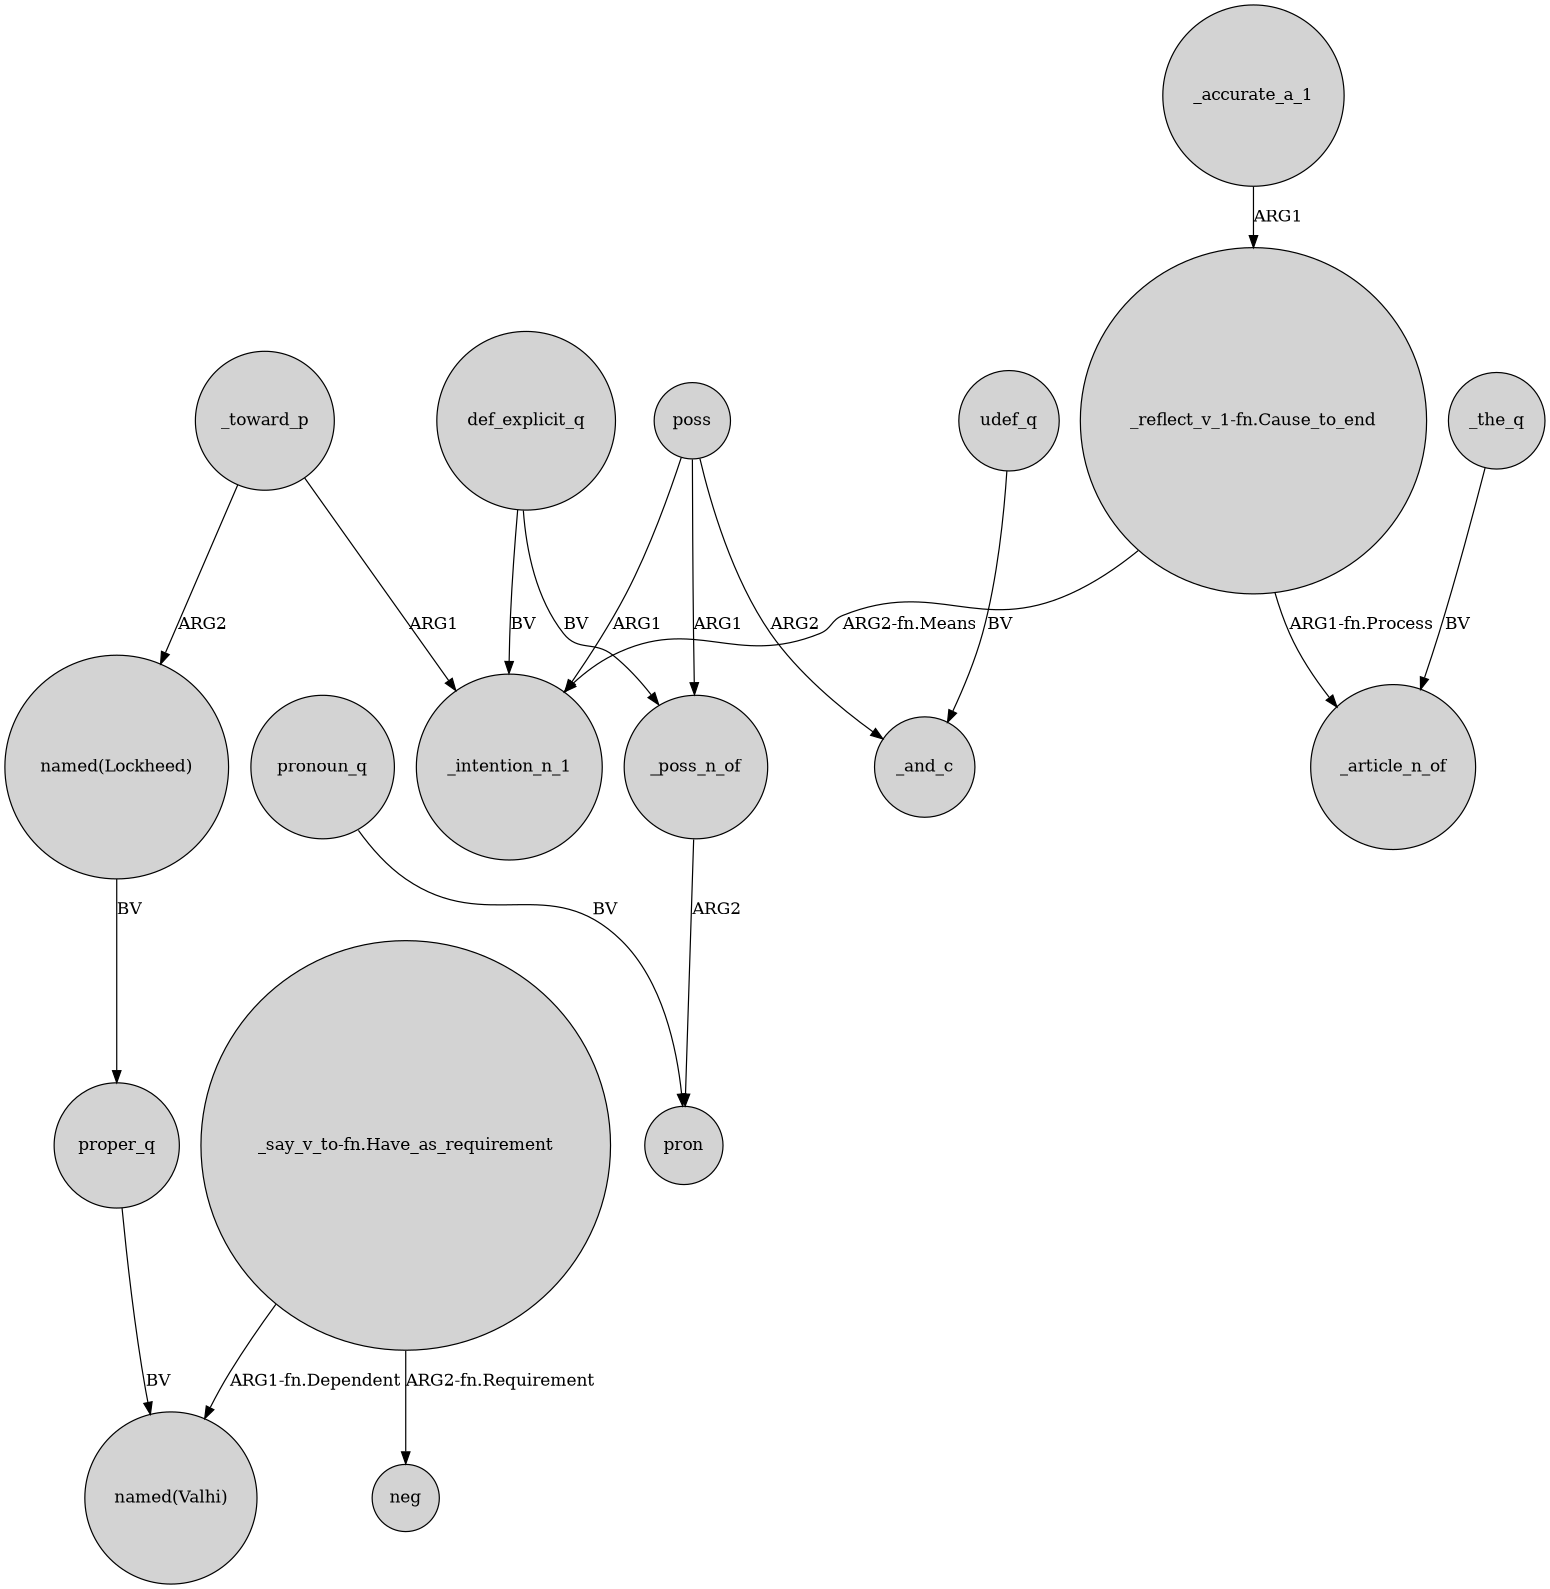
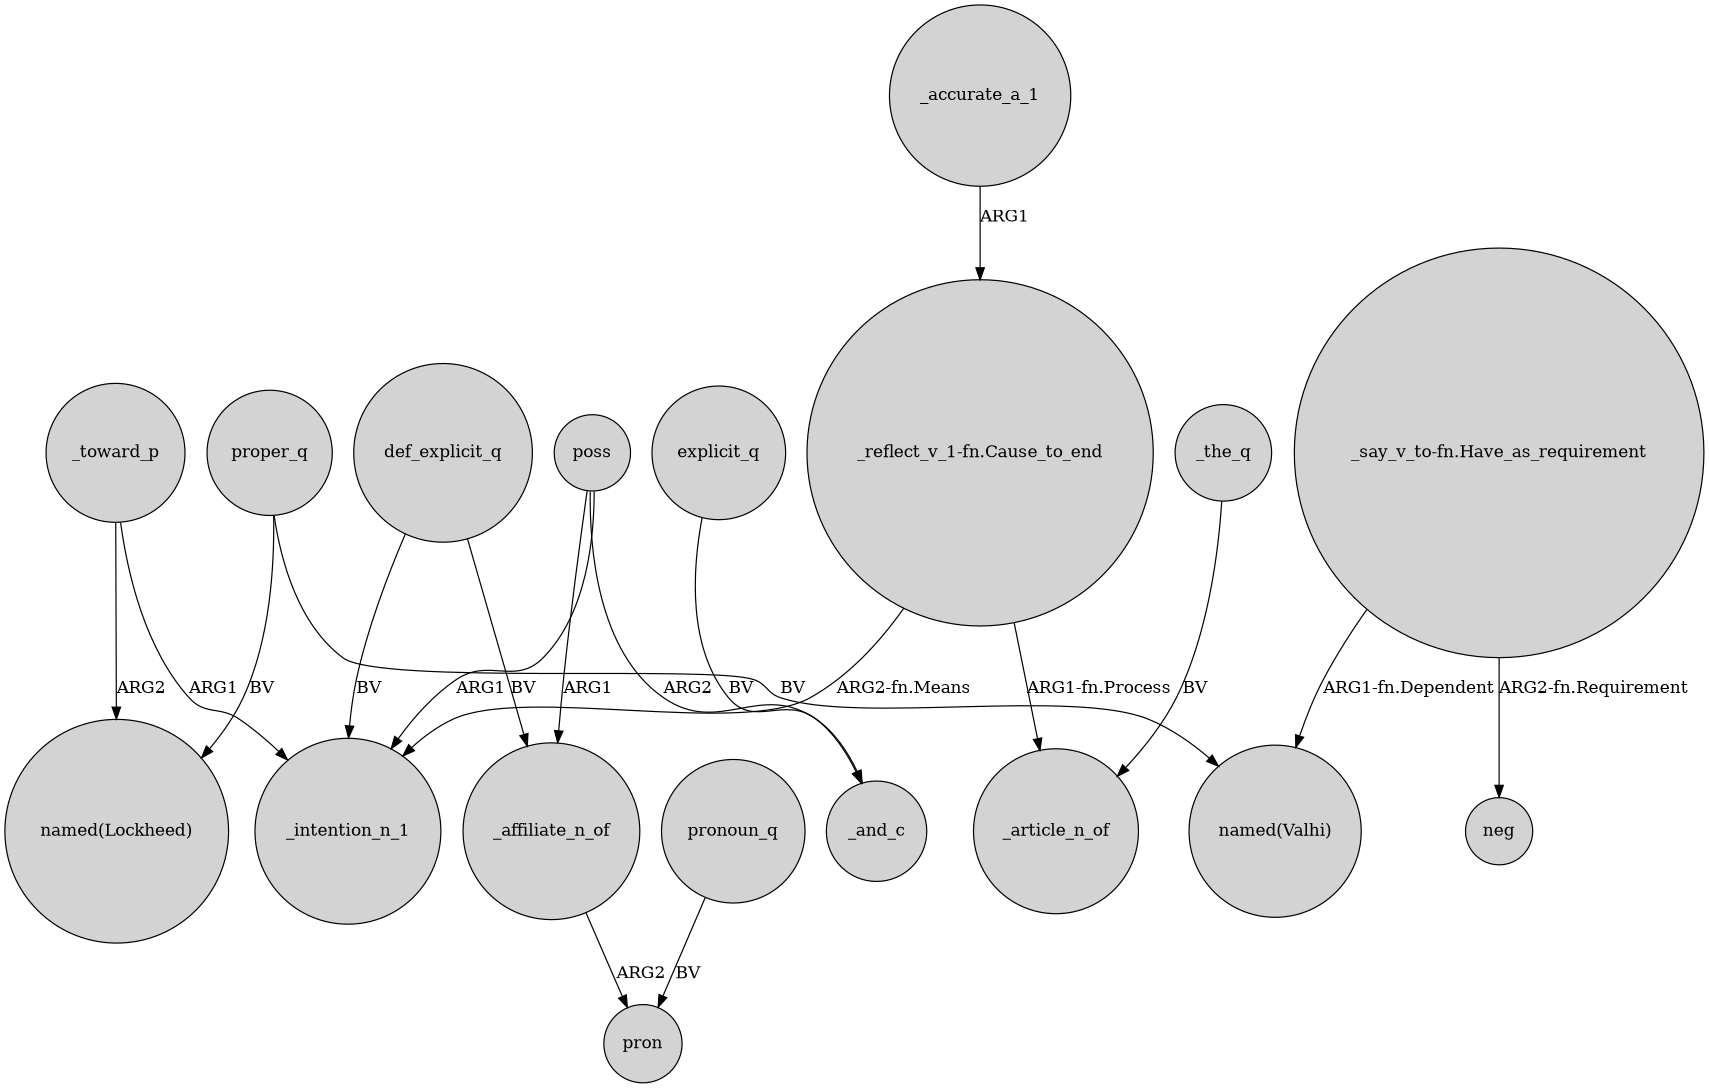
(1009, 421) -> (719, 453)
(696, 767) -> (551, 831)
(117, 975) -> (263, 638)
